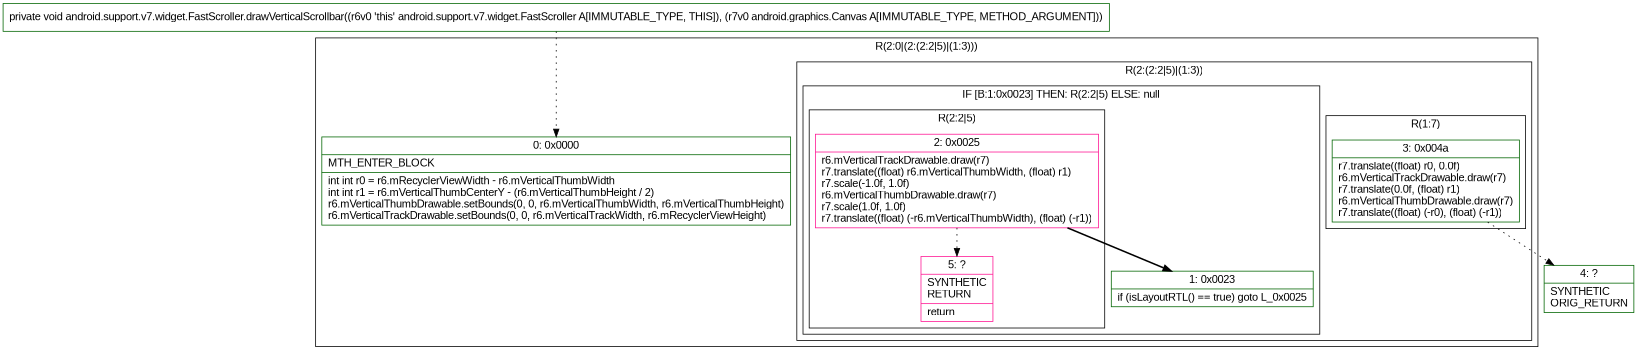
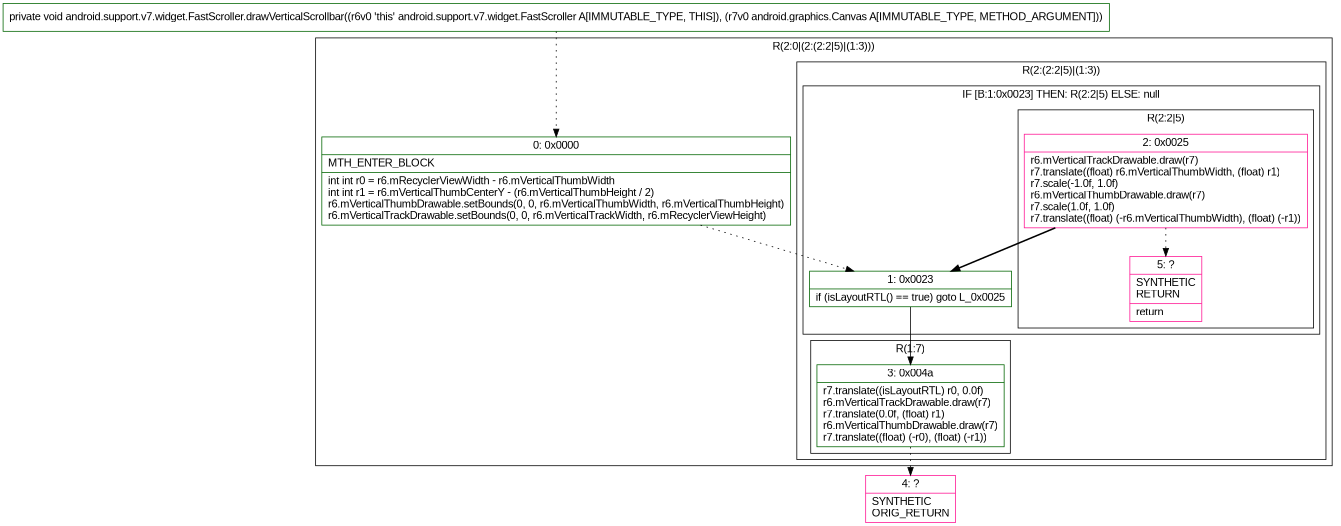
(1399, 166) -> (904, 391)
none -> (773, 247)
(1589, 289) -> (911, 499)
none -> (911, 329)
